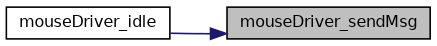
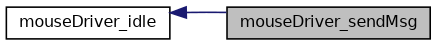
(190, 34) -> (206, 12)
